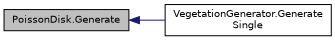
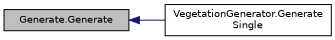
(66, 20) -> (66, 20)
